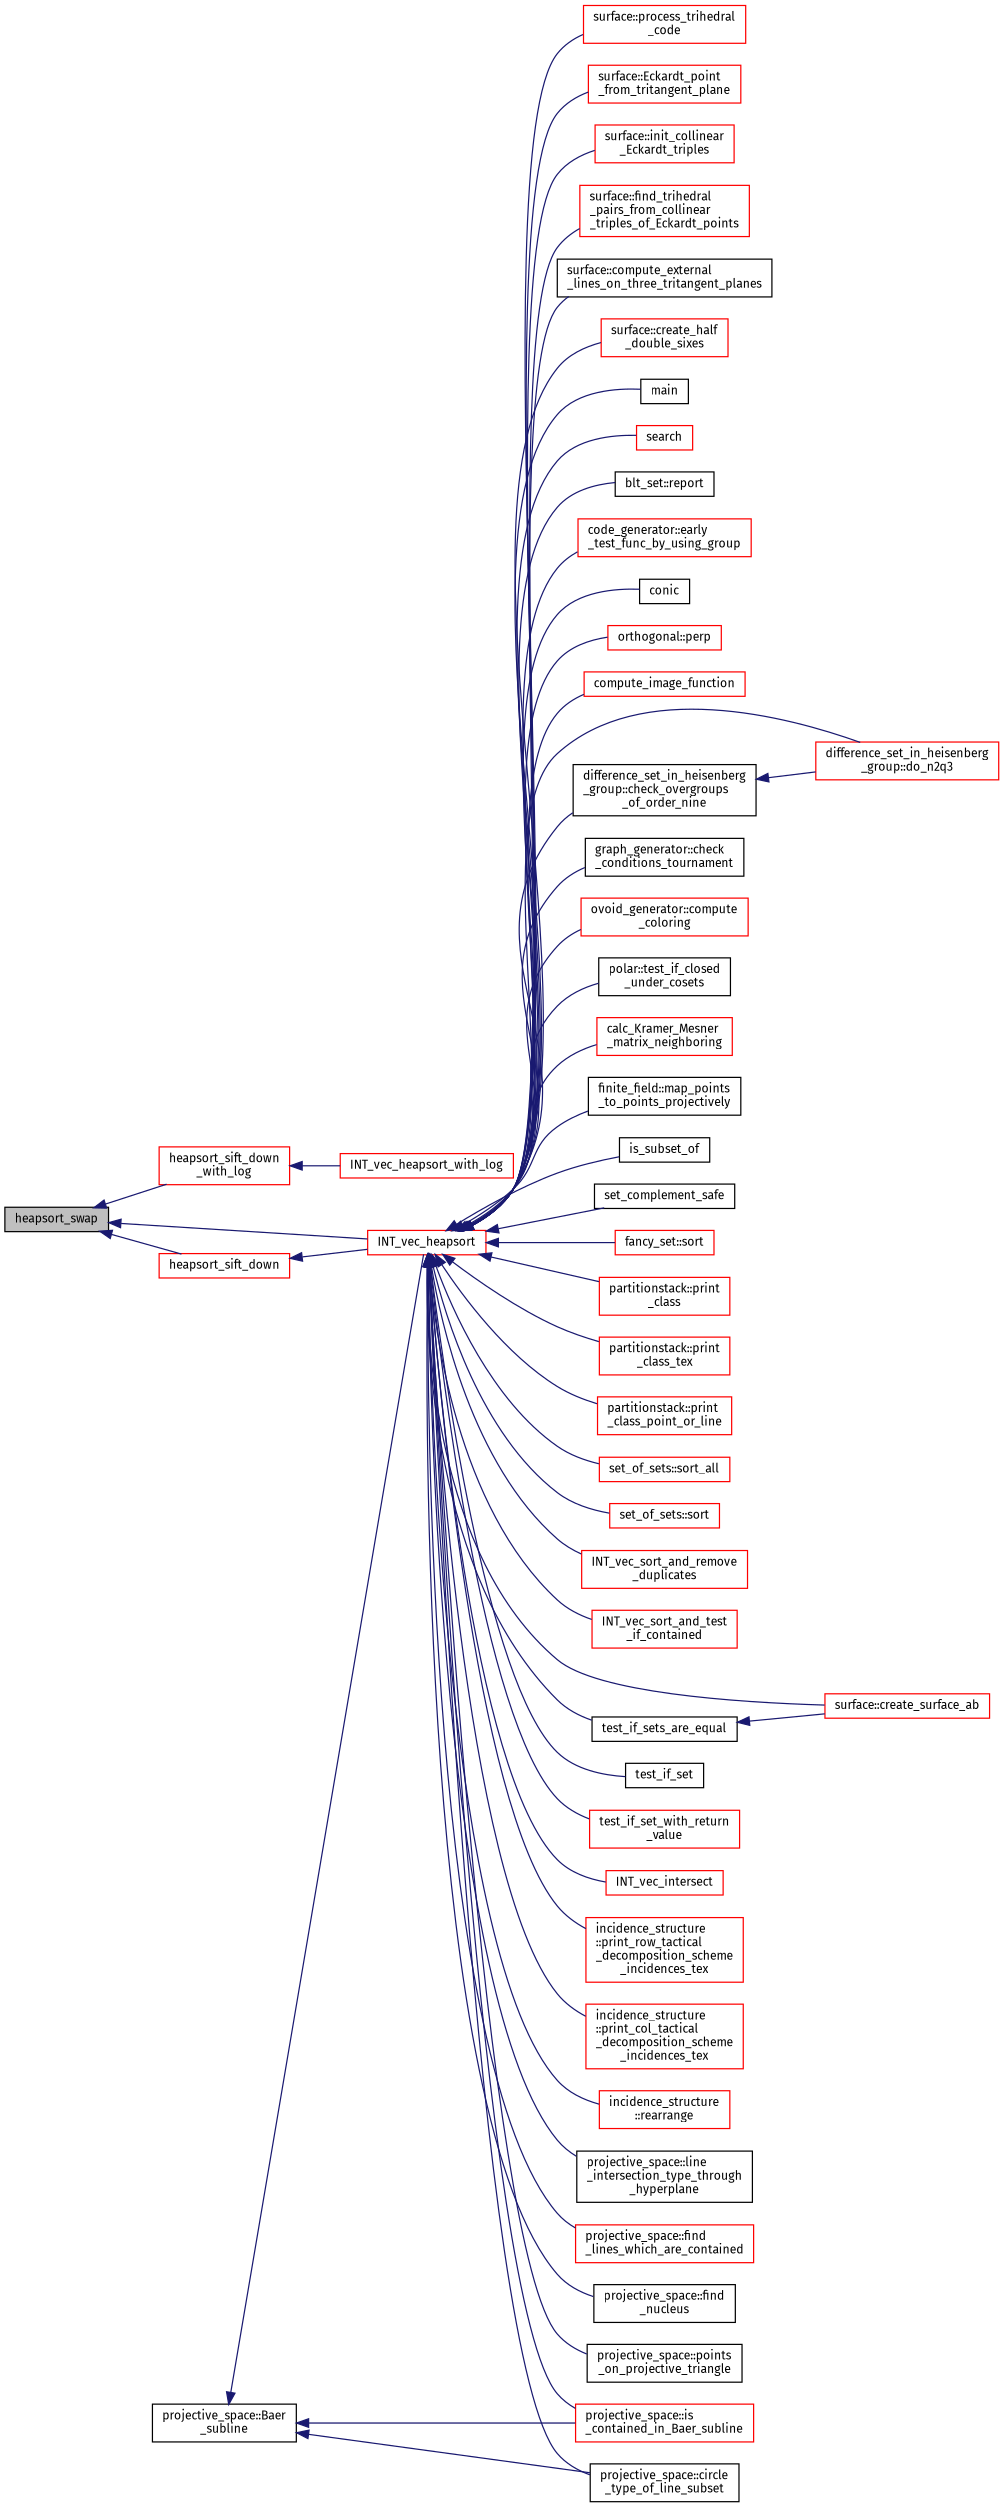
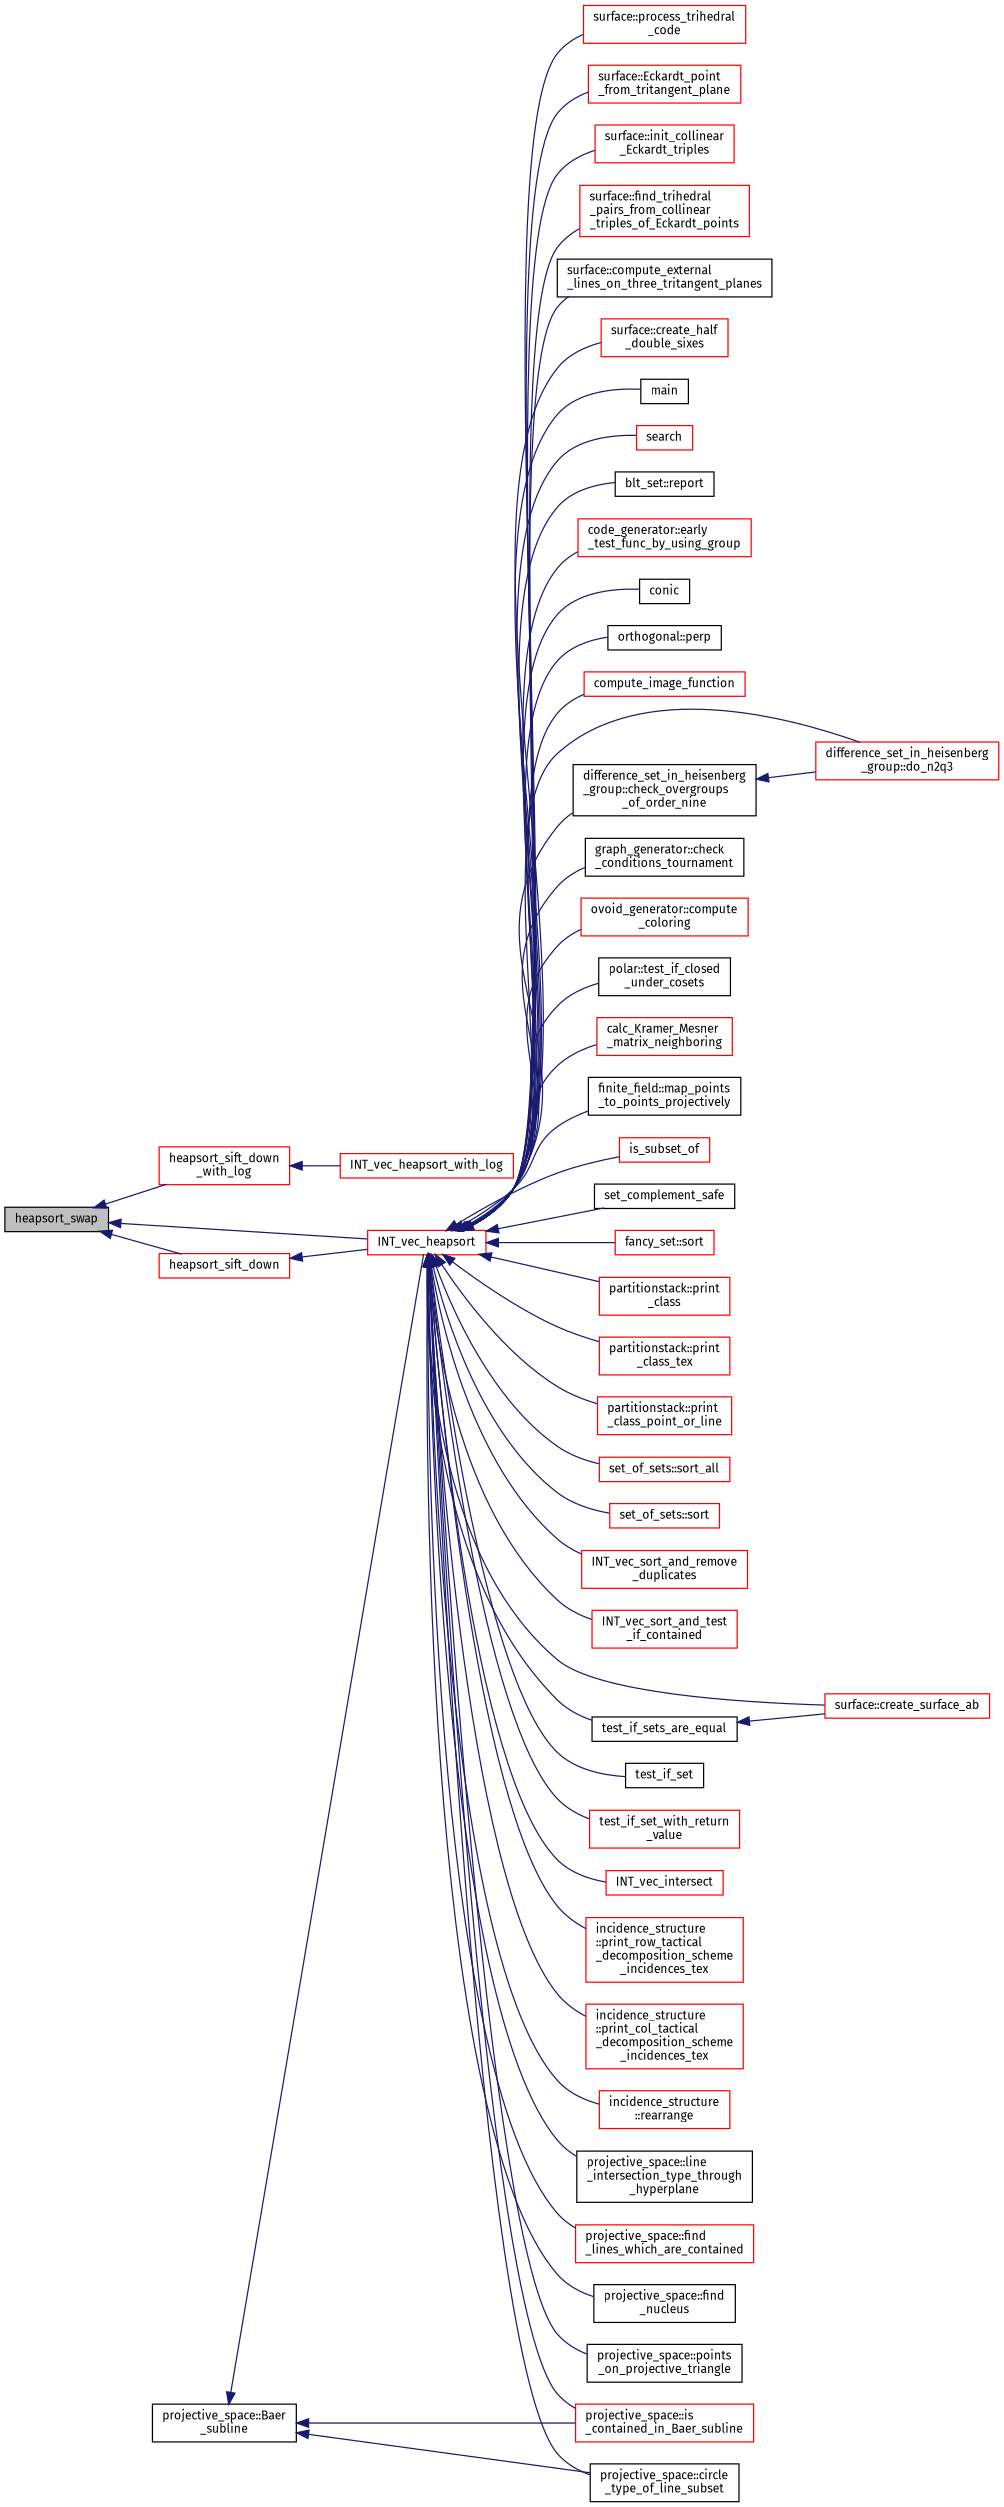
(665, 638) -> (665, 638)
(665, 1150) -> (665, 1150)
